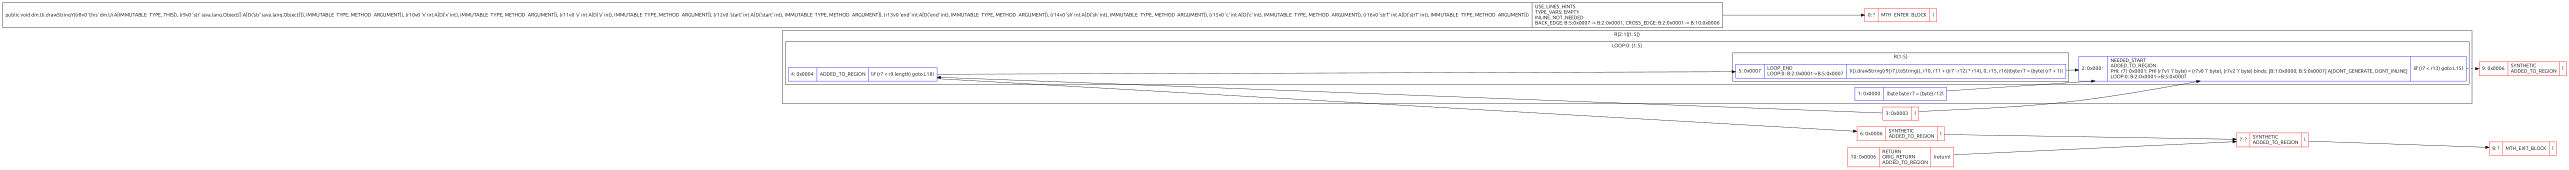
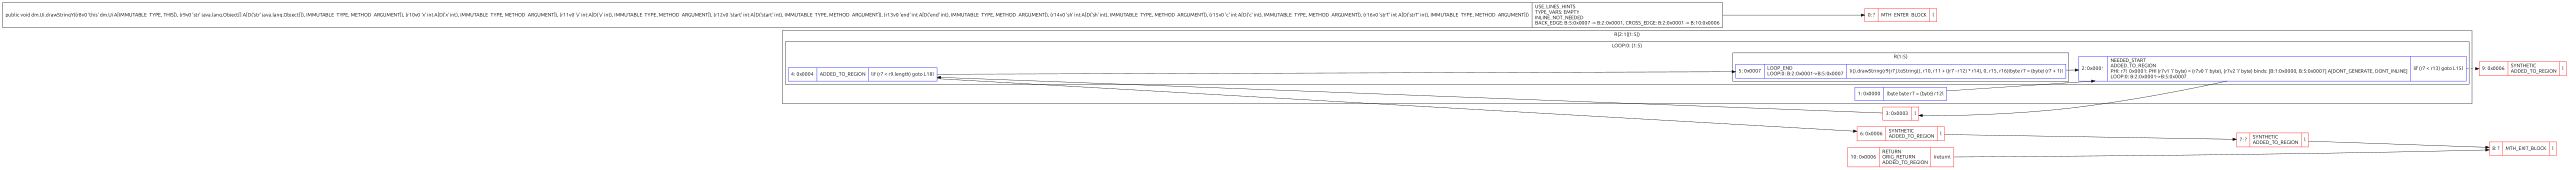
(2072, 101) -> (2076, 107)
(2093, 148) -> (2220, 155)
